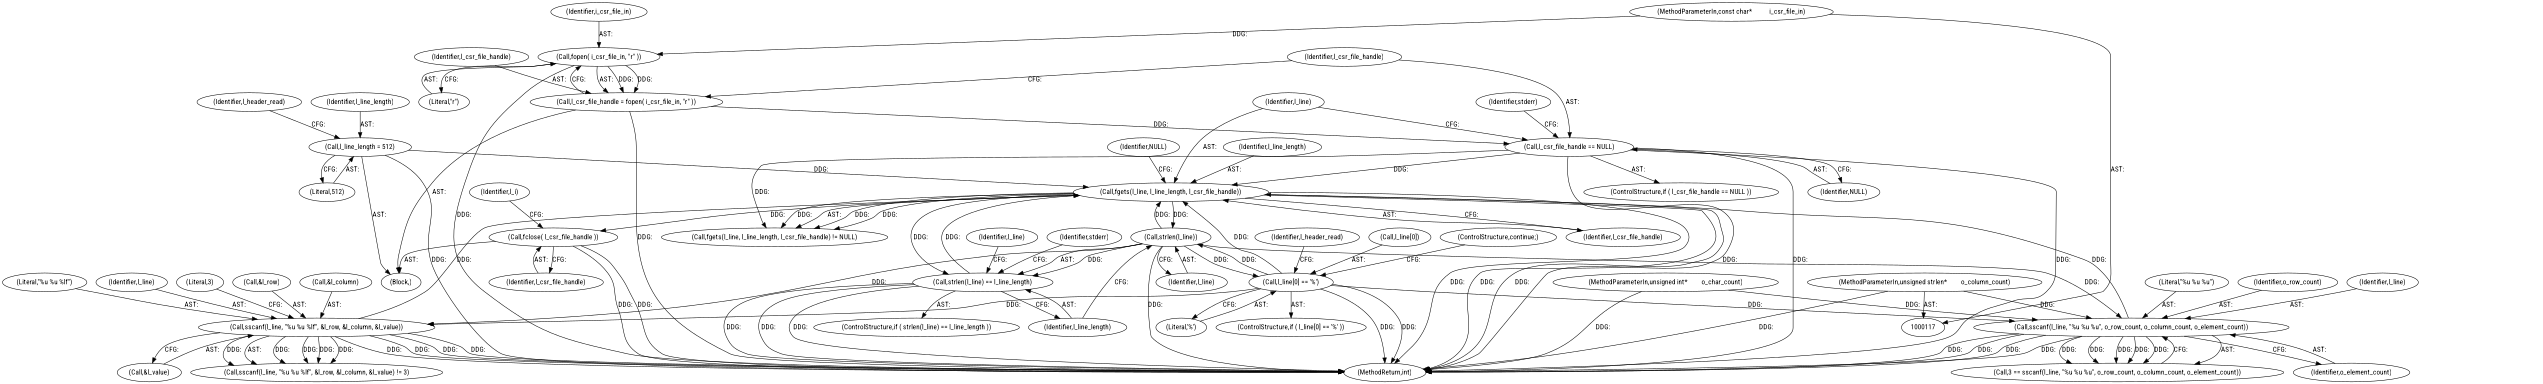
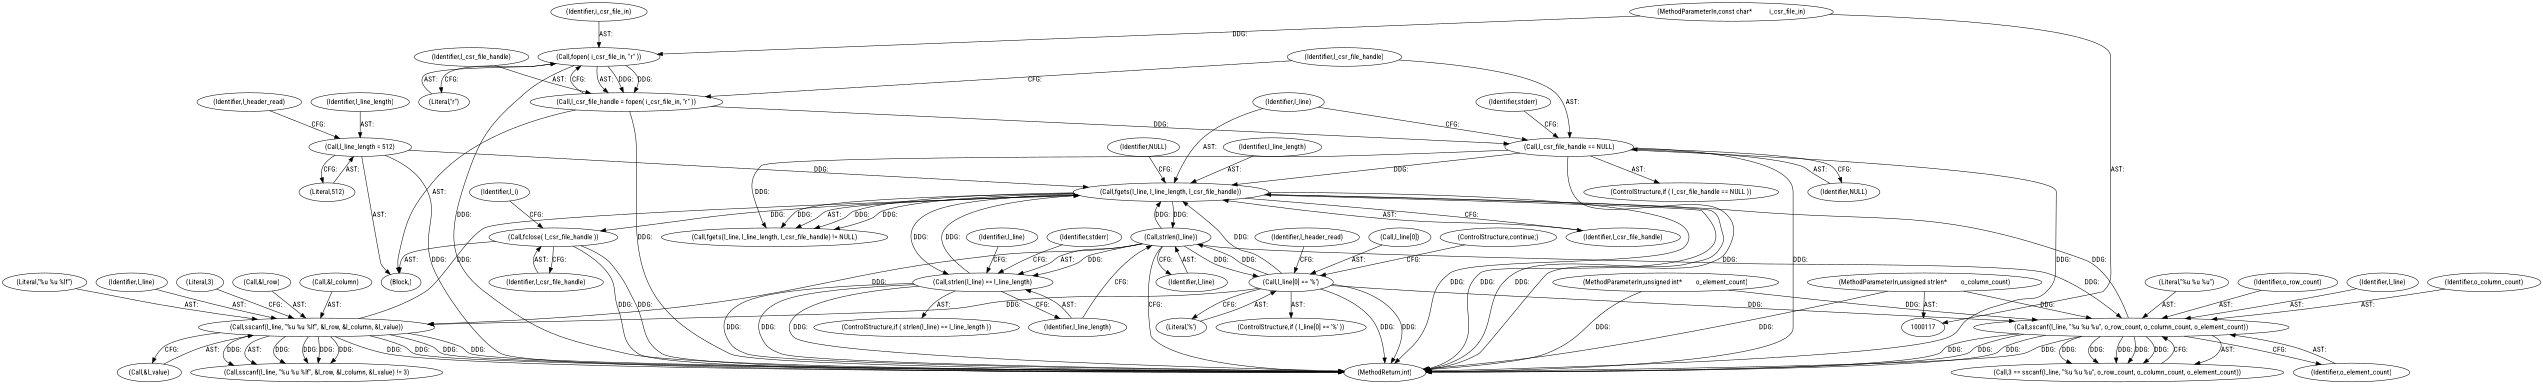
(1666, 282) -> (1666, 282)
none -> (2484, 282)
(1156, 305) -> (1156, 305)
